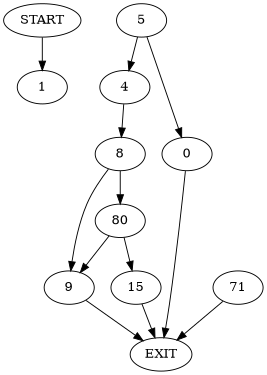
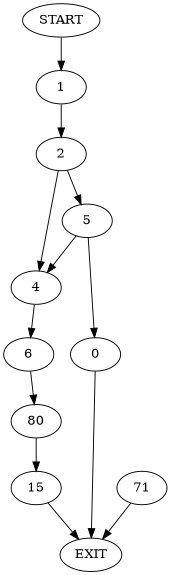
none -> (61, 154)
(120, 154) -> (29, 354)
(69, 288) -> none
